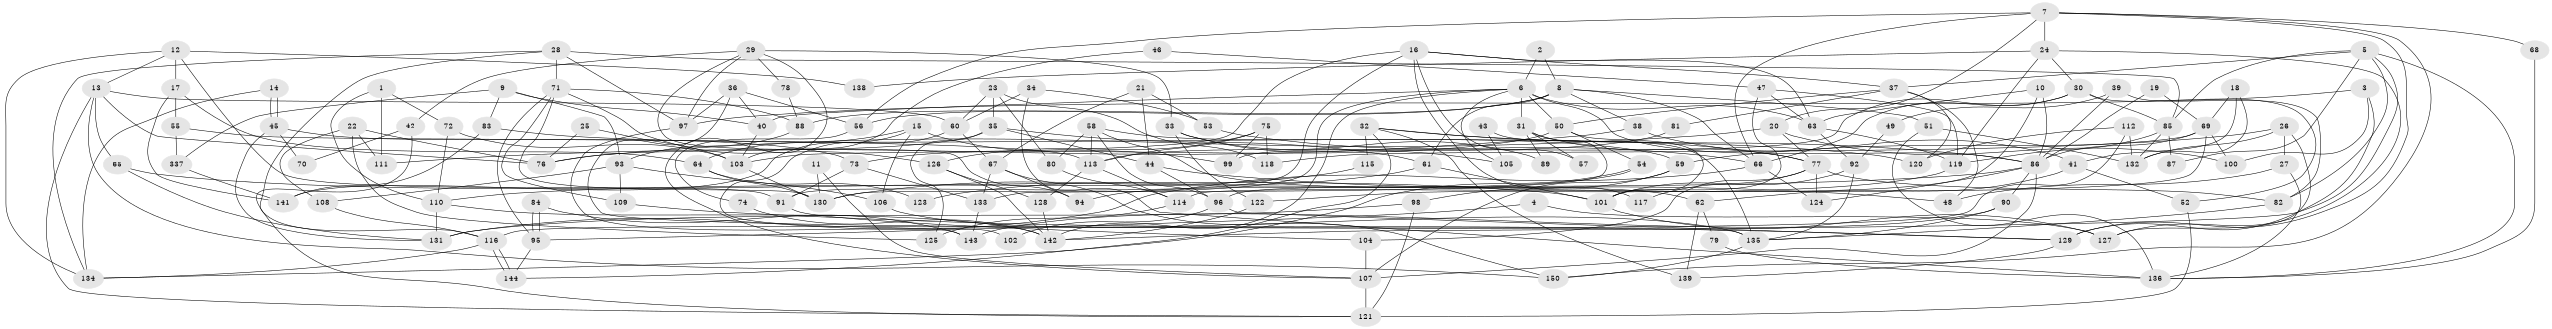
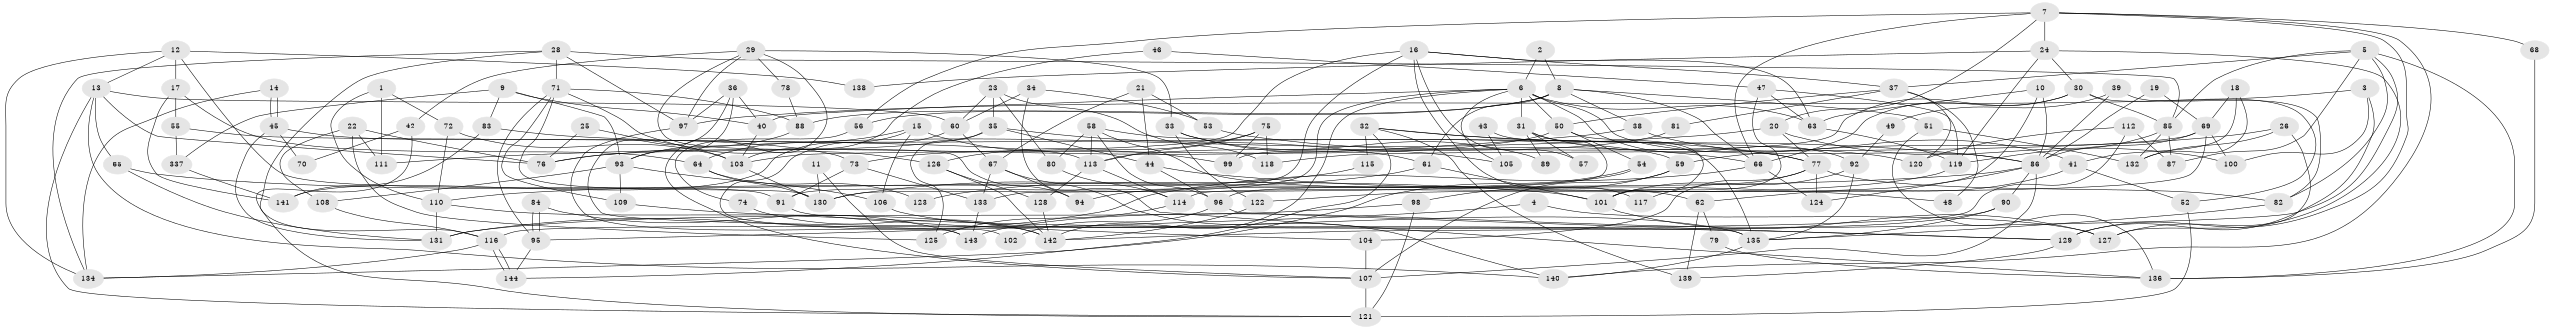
(781, 103) -> (721, 136)
(1834, 146) -> (1633, 146)
(2131, 146) -> (2153, 148)
(2285, 165) -> none
(1553, 279) -> (1553, 279)
